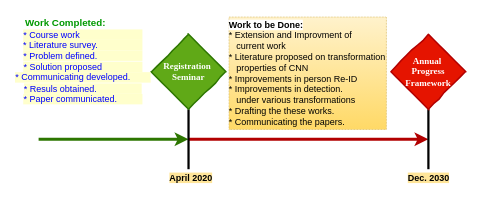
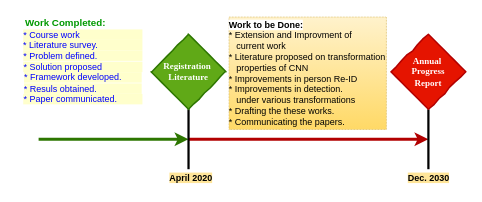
(83, 72) -> (83, 72)
(189, 72) -> (189, 72)
(429, 72) -> (429, 72)
